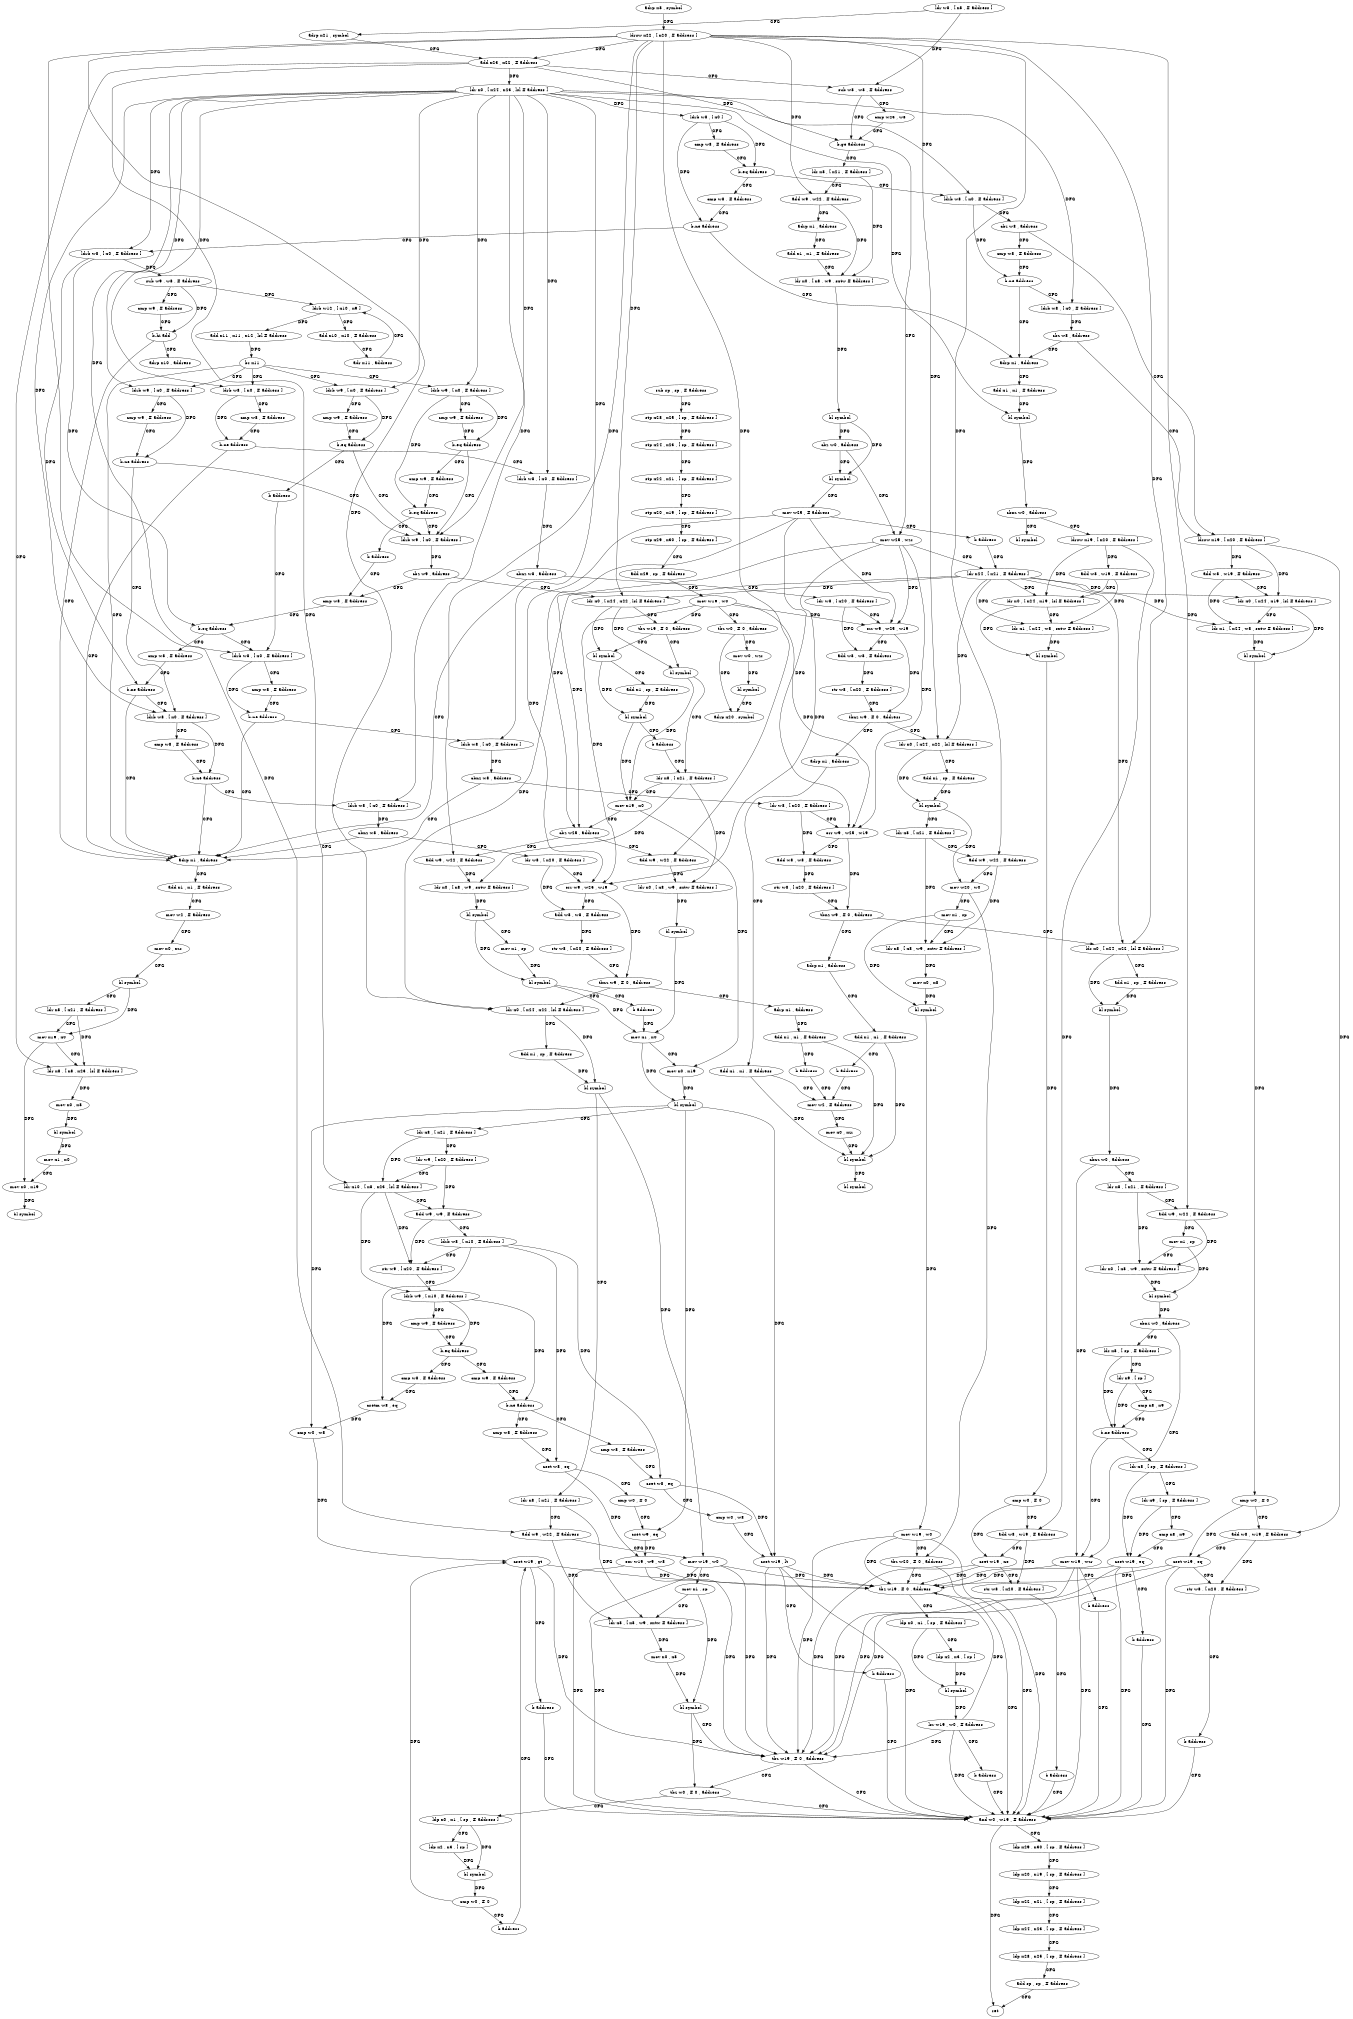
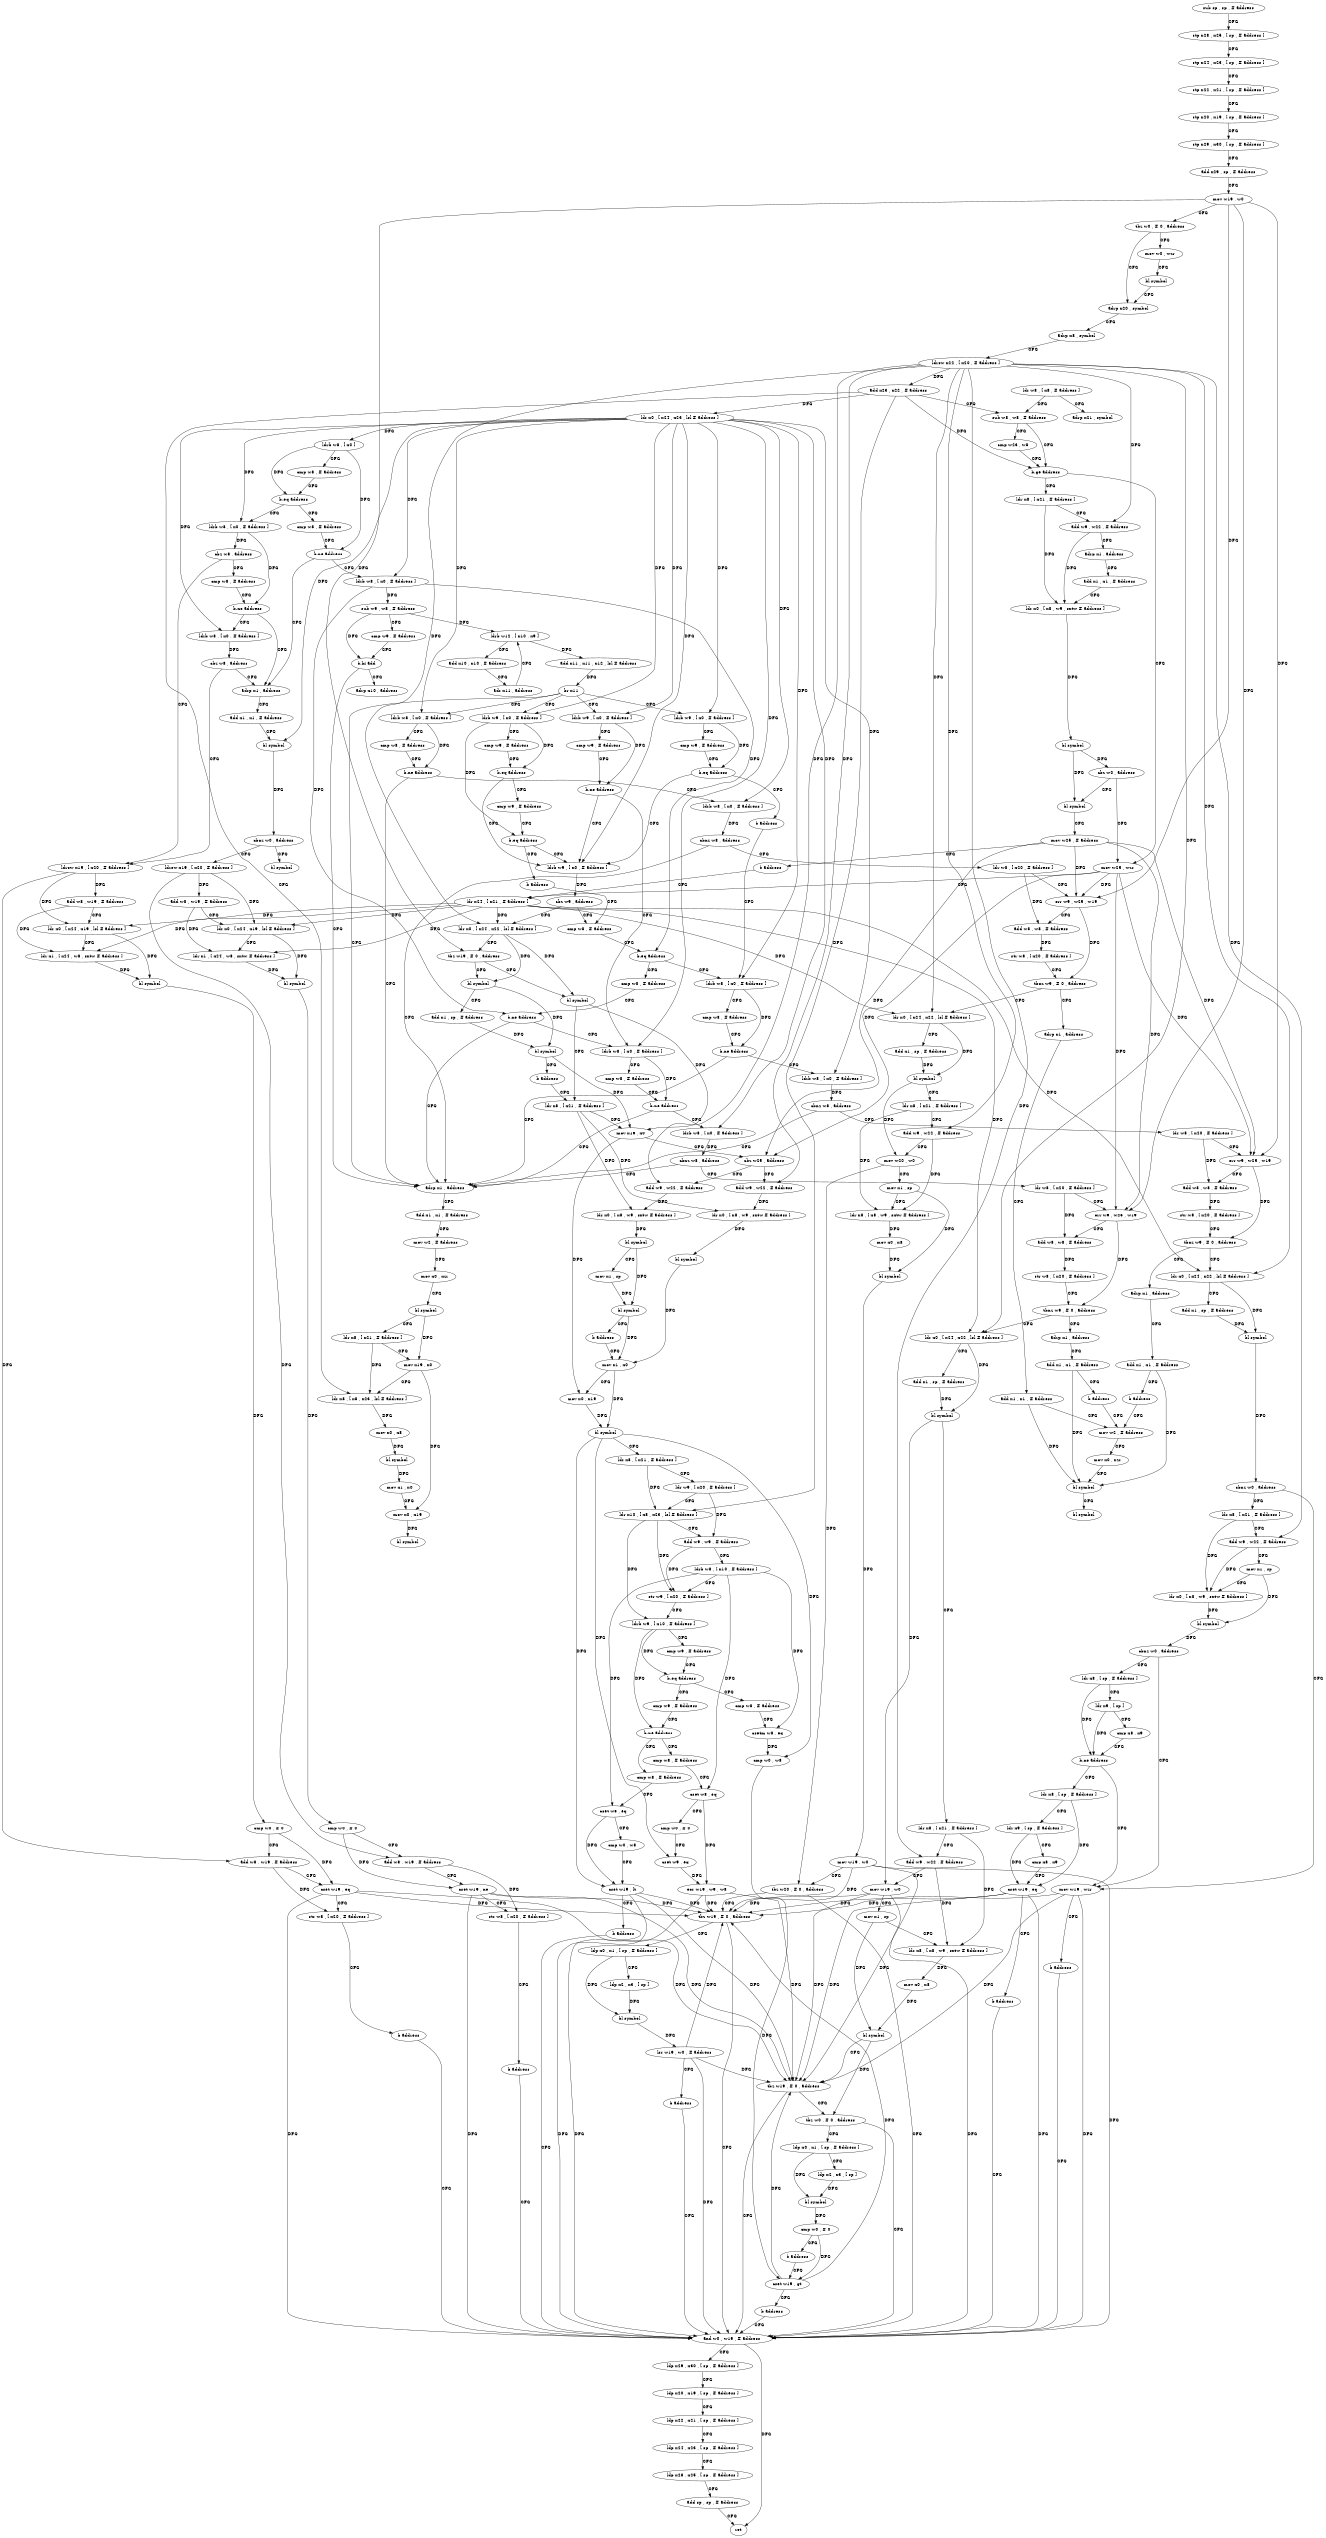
(415, 49) -> none
none -> (1104, 322)
none -> (468, 2216)
